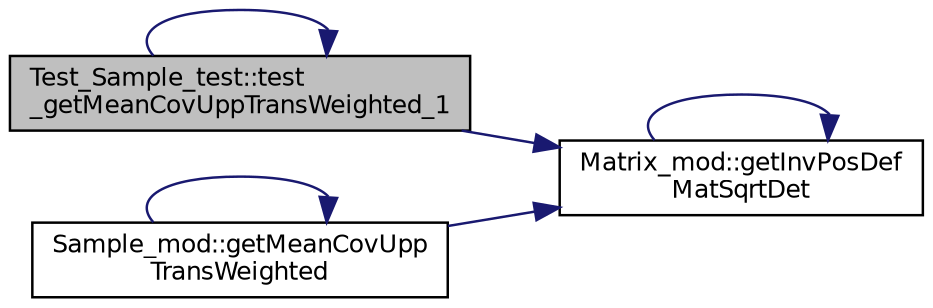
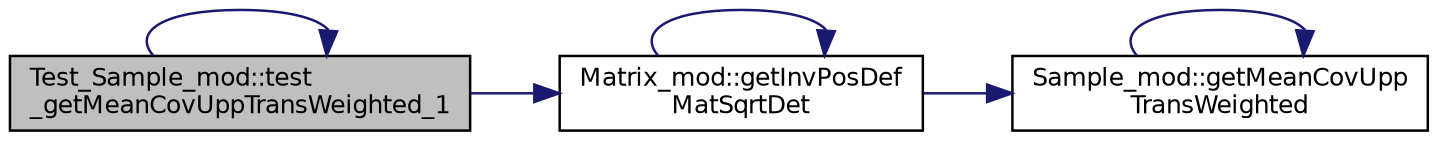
(240, 93) -> (240, 93)
(491, 219) -> (955, 93)
